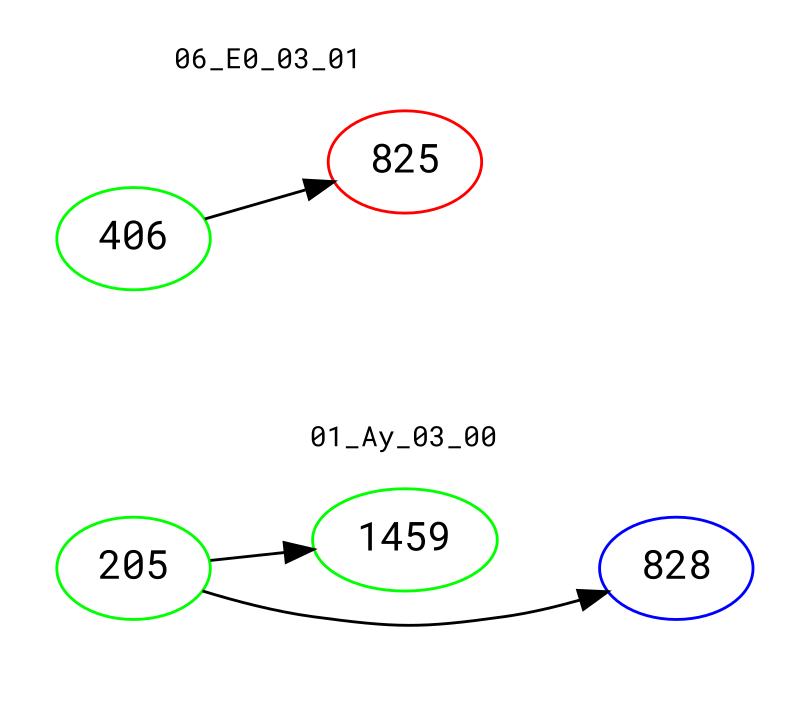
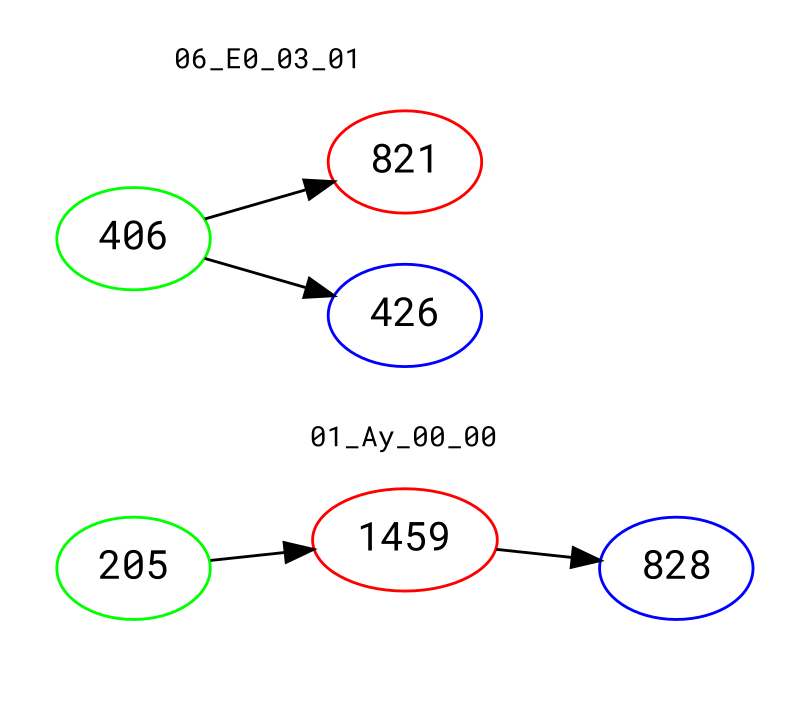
(405, 162) -> (405, 162)
none -> (405, 315)
(405, 439) -> (405, 439)
(405, 540) -> (405, 540)
(391, 625) -> (534, 553)
